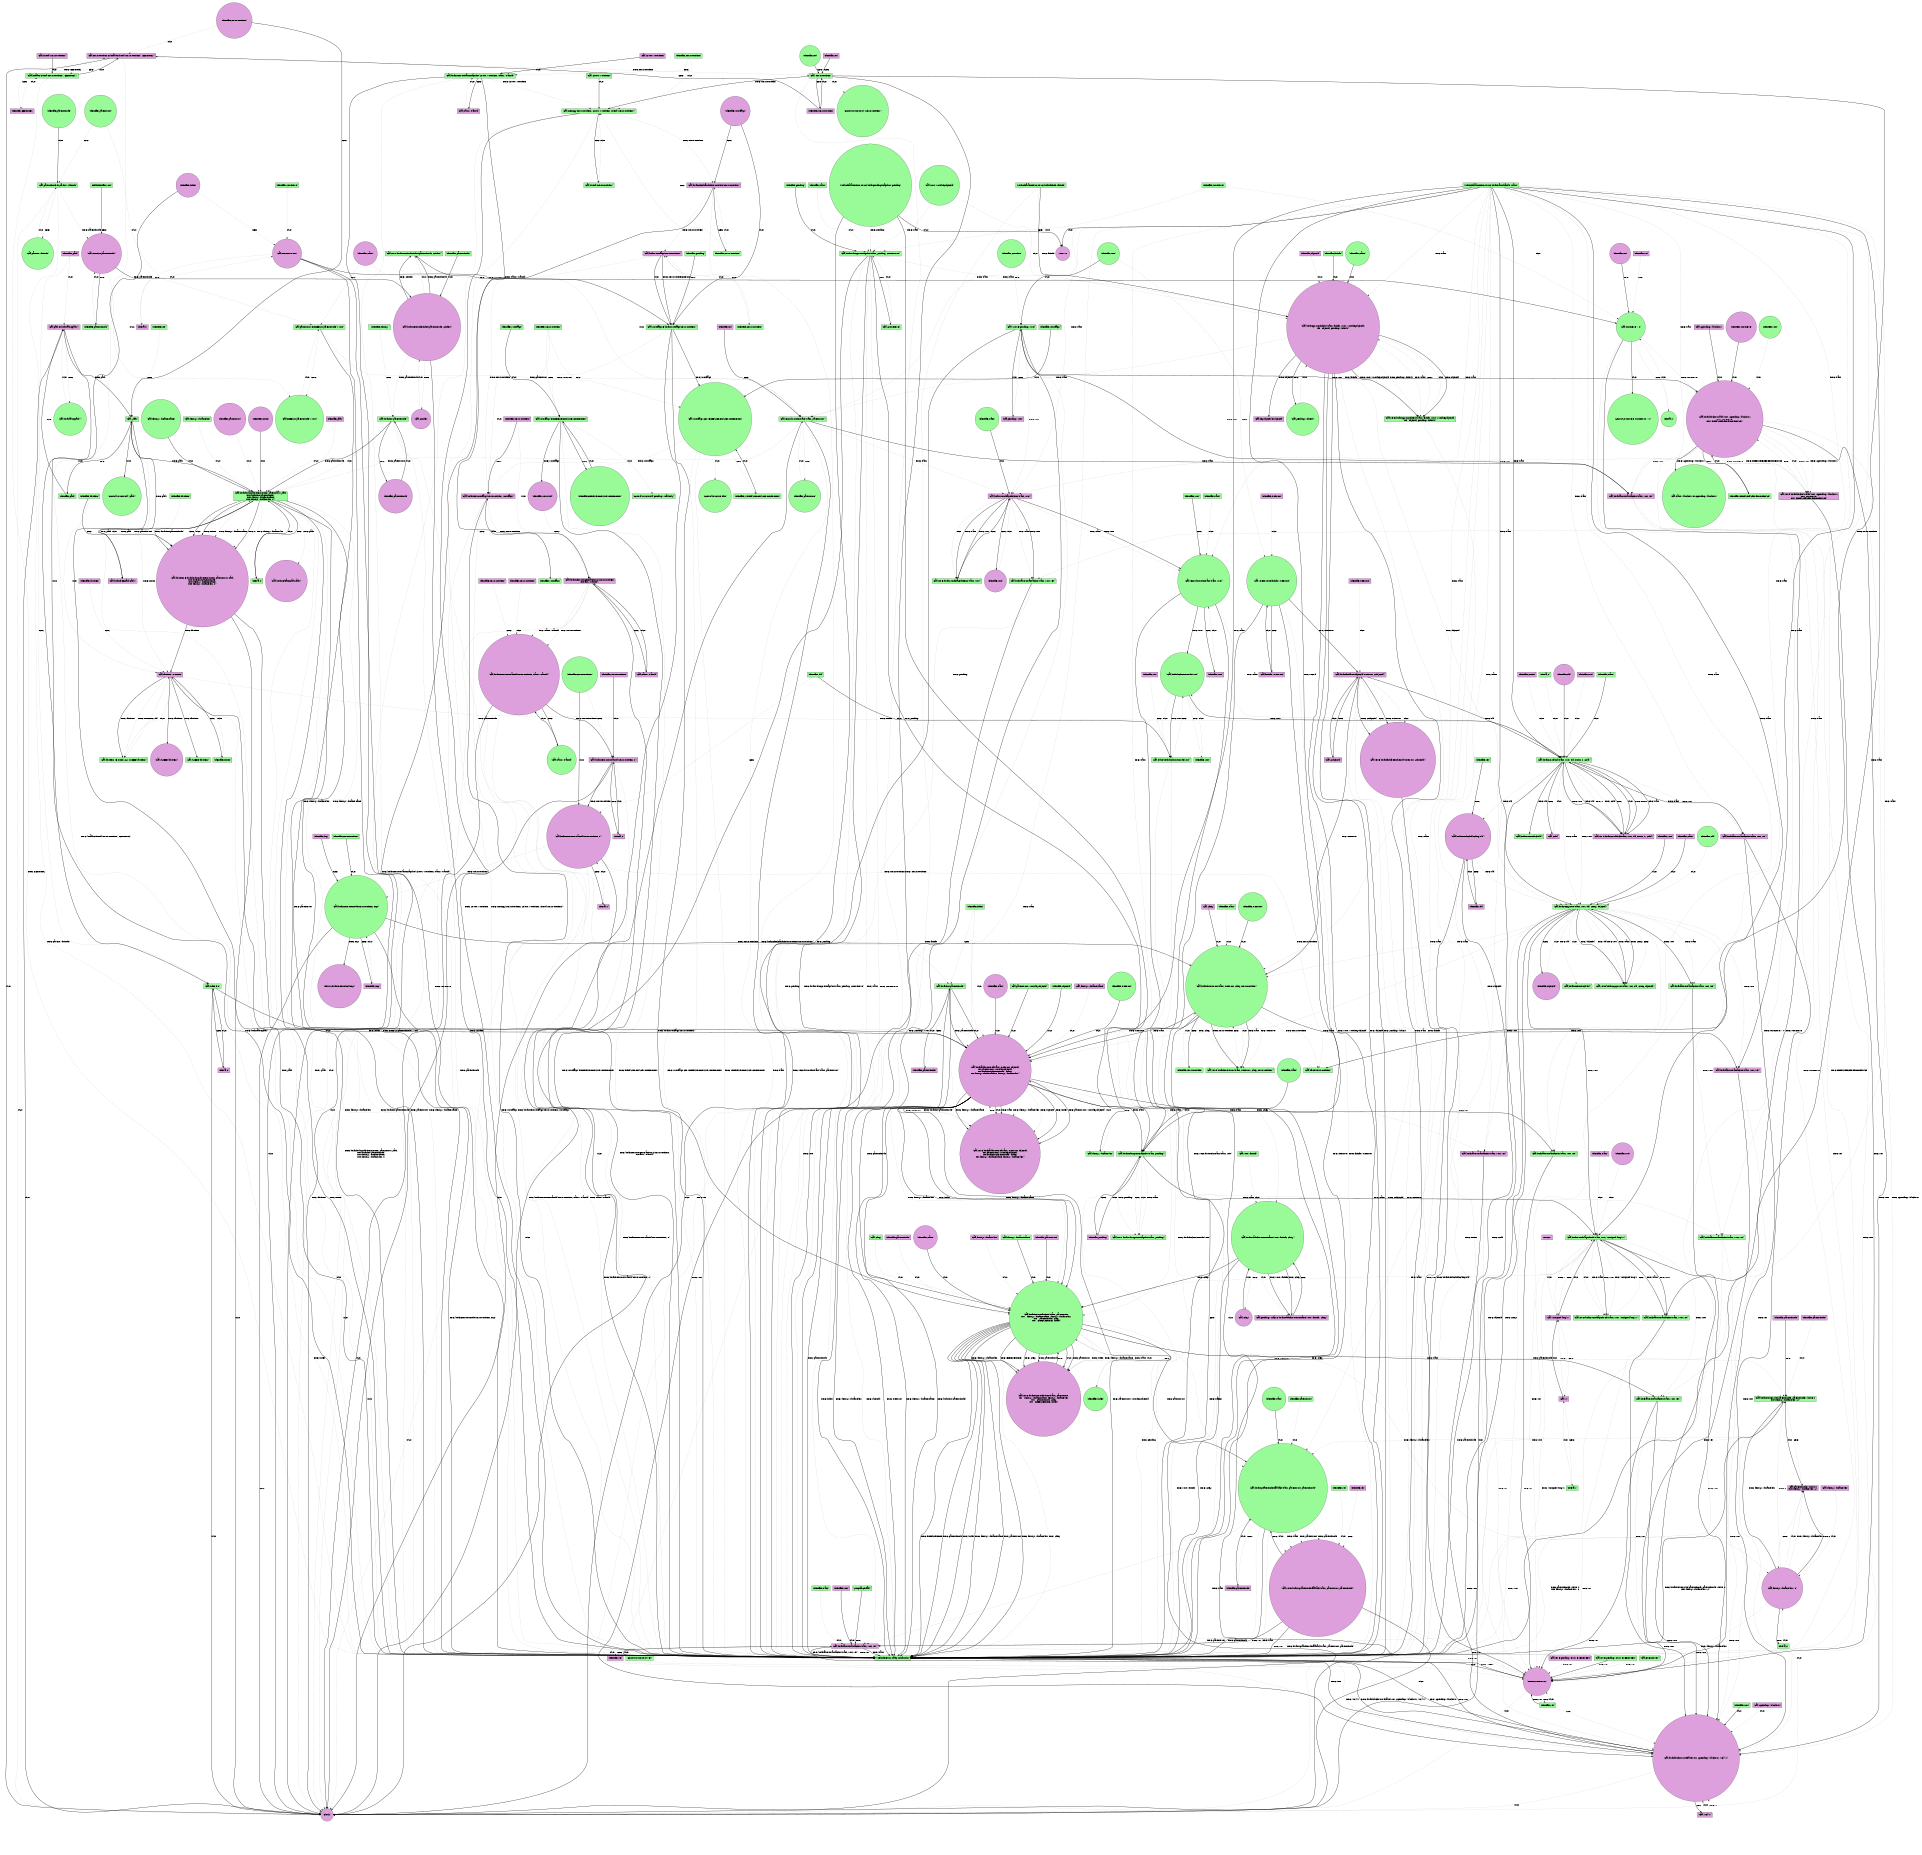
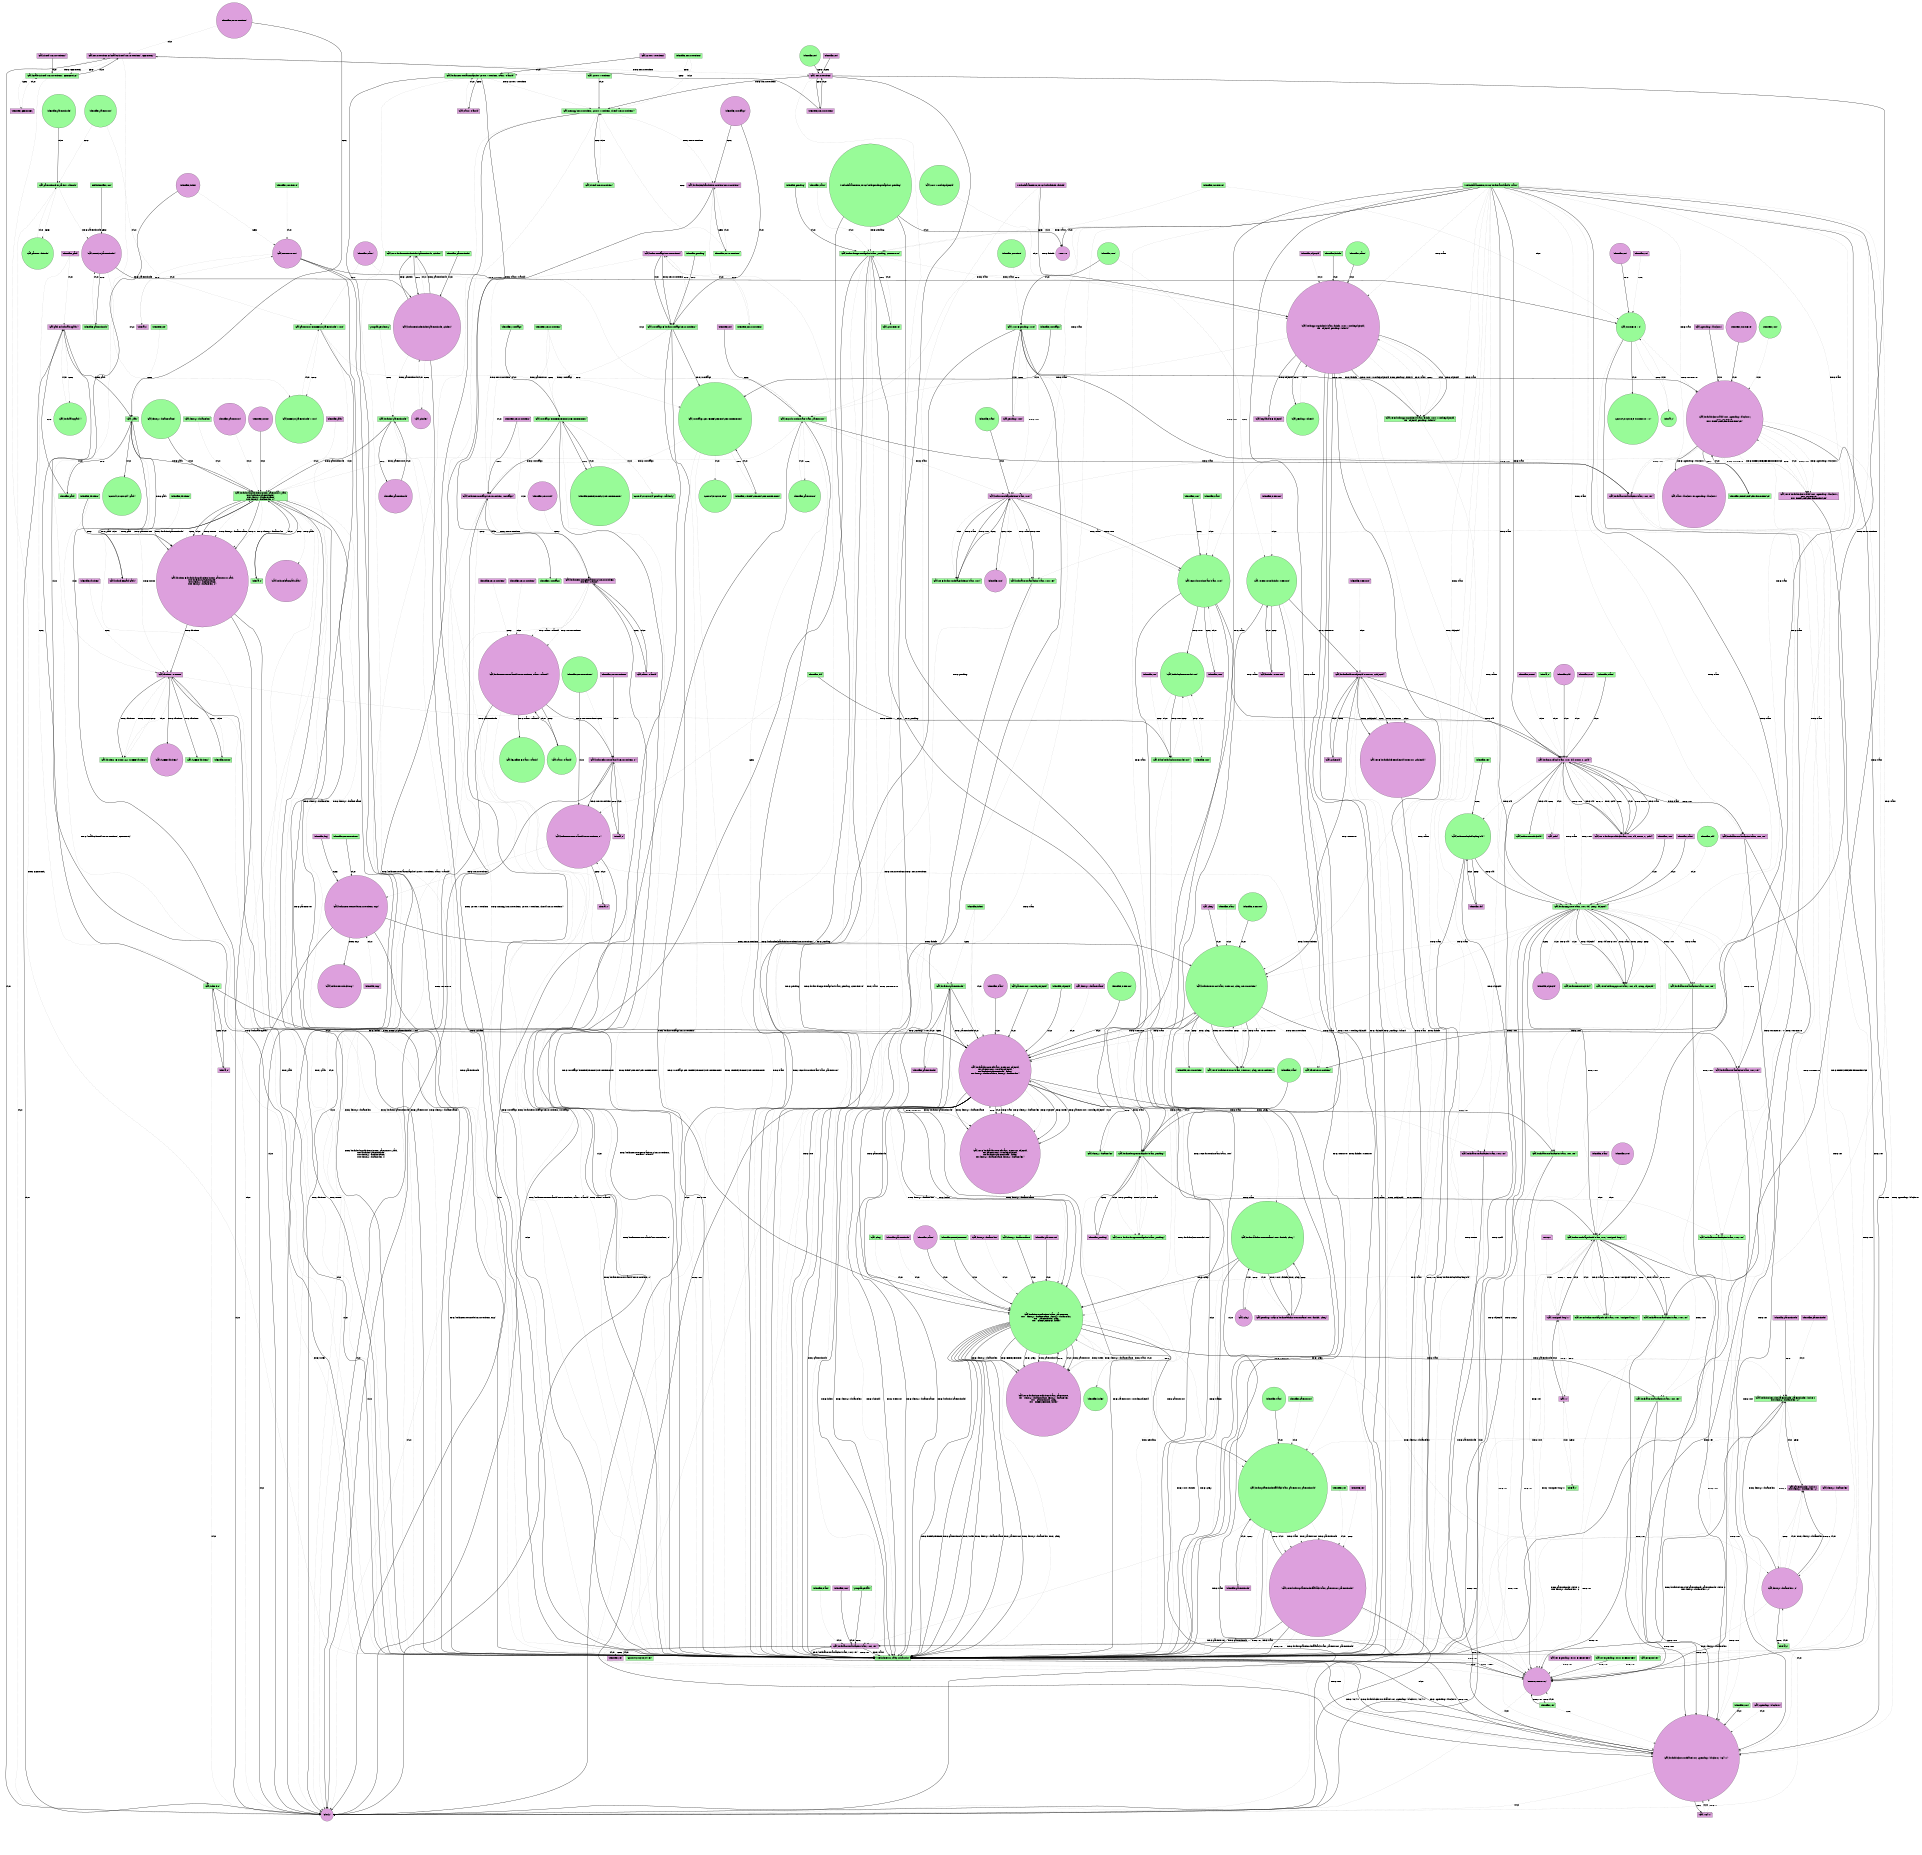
(52, 76) -> (52, 76)
(821, 76) -> (821, 76)
(863, 111) -> none
(1041, 185) -> (1041, 185)
(690, 220) -> none
(906, 230) -> (1077, 227)
(687, 277) -> (687, 277)
(584, 282) -> (415, 273)
(380, 327) -> (380, 327)
(565, 377) -> (565, 377)
(1269, 419) -> (1269, 419)
(547, 450) -> (528, 460)
(600, 496) -> (600, 496)
(1694, 496) -> (1694, 496)
(1310, 675) -> (1310, 675)
(1348, 718) -> (1348, 718)
(153, 719) -> (153, 719)
(1277, 719) -> none
none -> (522, 760)
(613, 760) -> (613, 760)
(1564, 760) -> (1564, 760)
(1549, 796) -> (1549, 796)
(1468, 836) -> (1468, 836)
(1513, 890) -> (1513, 890)
(356, 907) -> (356, 907)
(1307, 942) -> (1307, 942)
(366, 960) -> none
(340, 986) -> (340, 986)
none -> (242, 1079)
(239, 1136) -> none
(1248, 1154) -> none
(1138, 1198) -> (1138, 1198)
none -> (954, 1237)
(1212, 1318) -> (1212, 1318)
(212, 1444) -> (212, 1444)
(262, 1488) -> (262, 1488)
